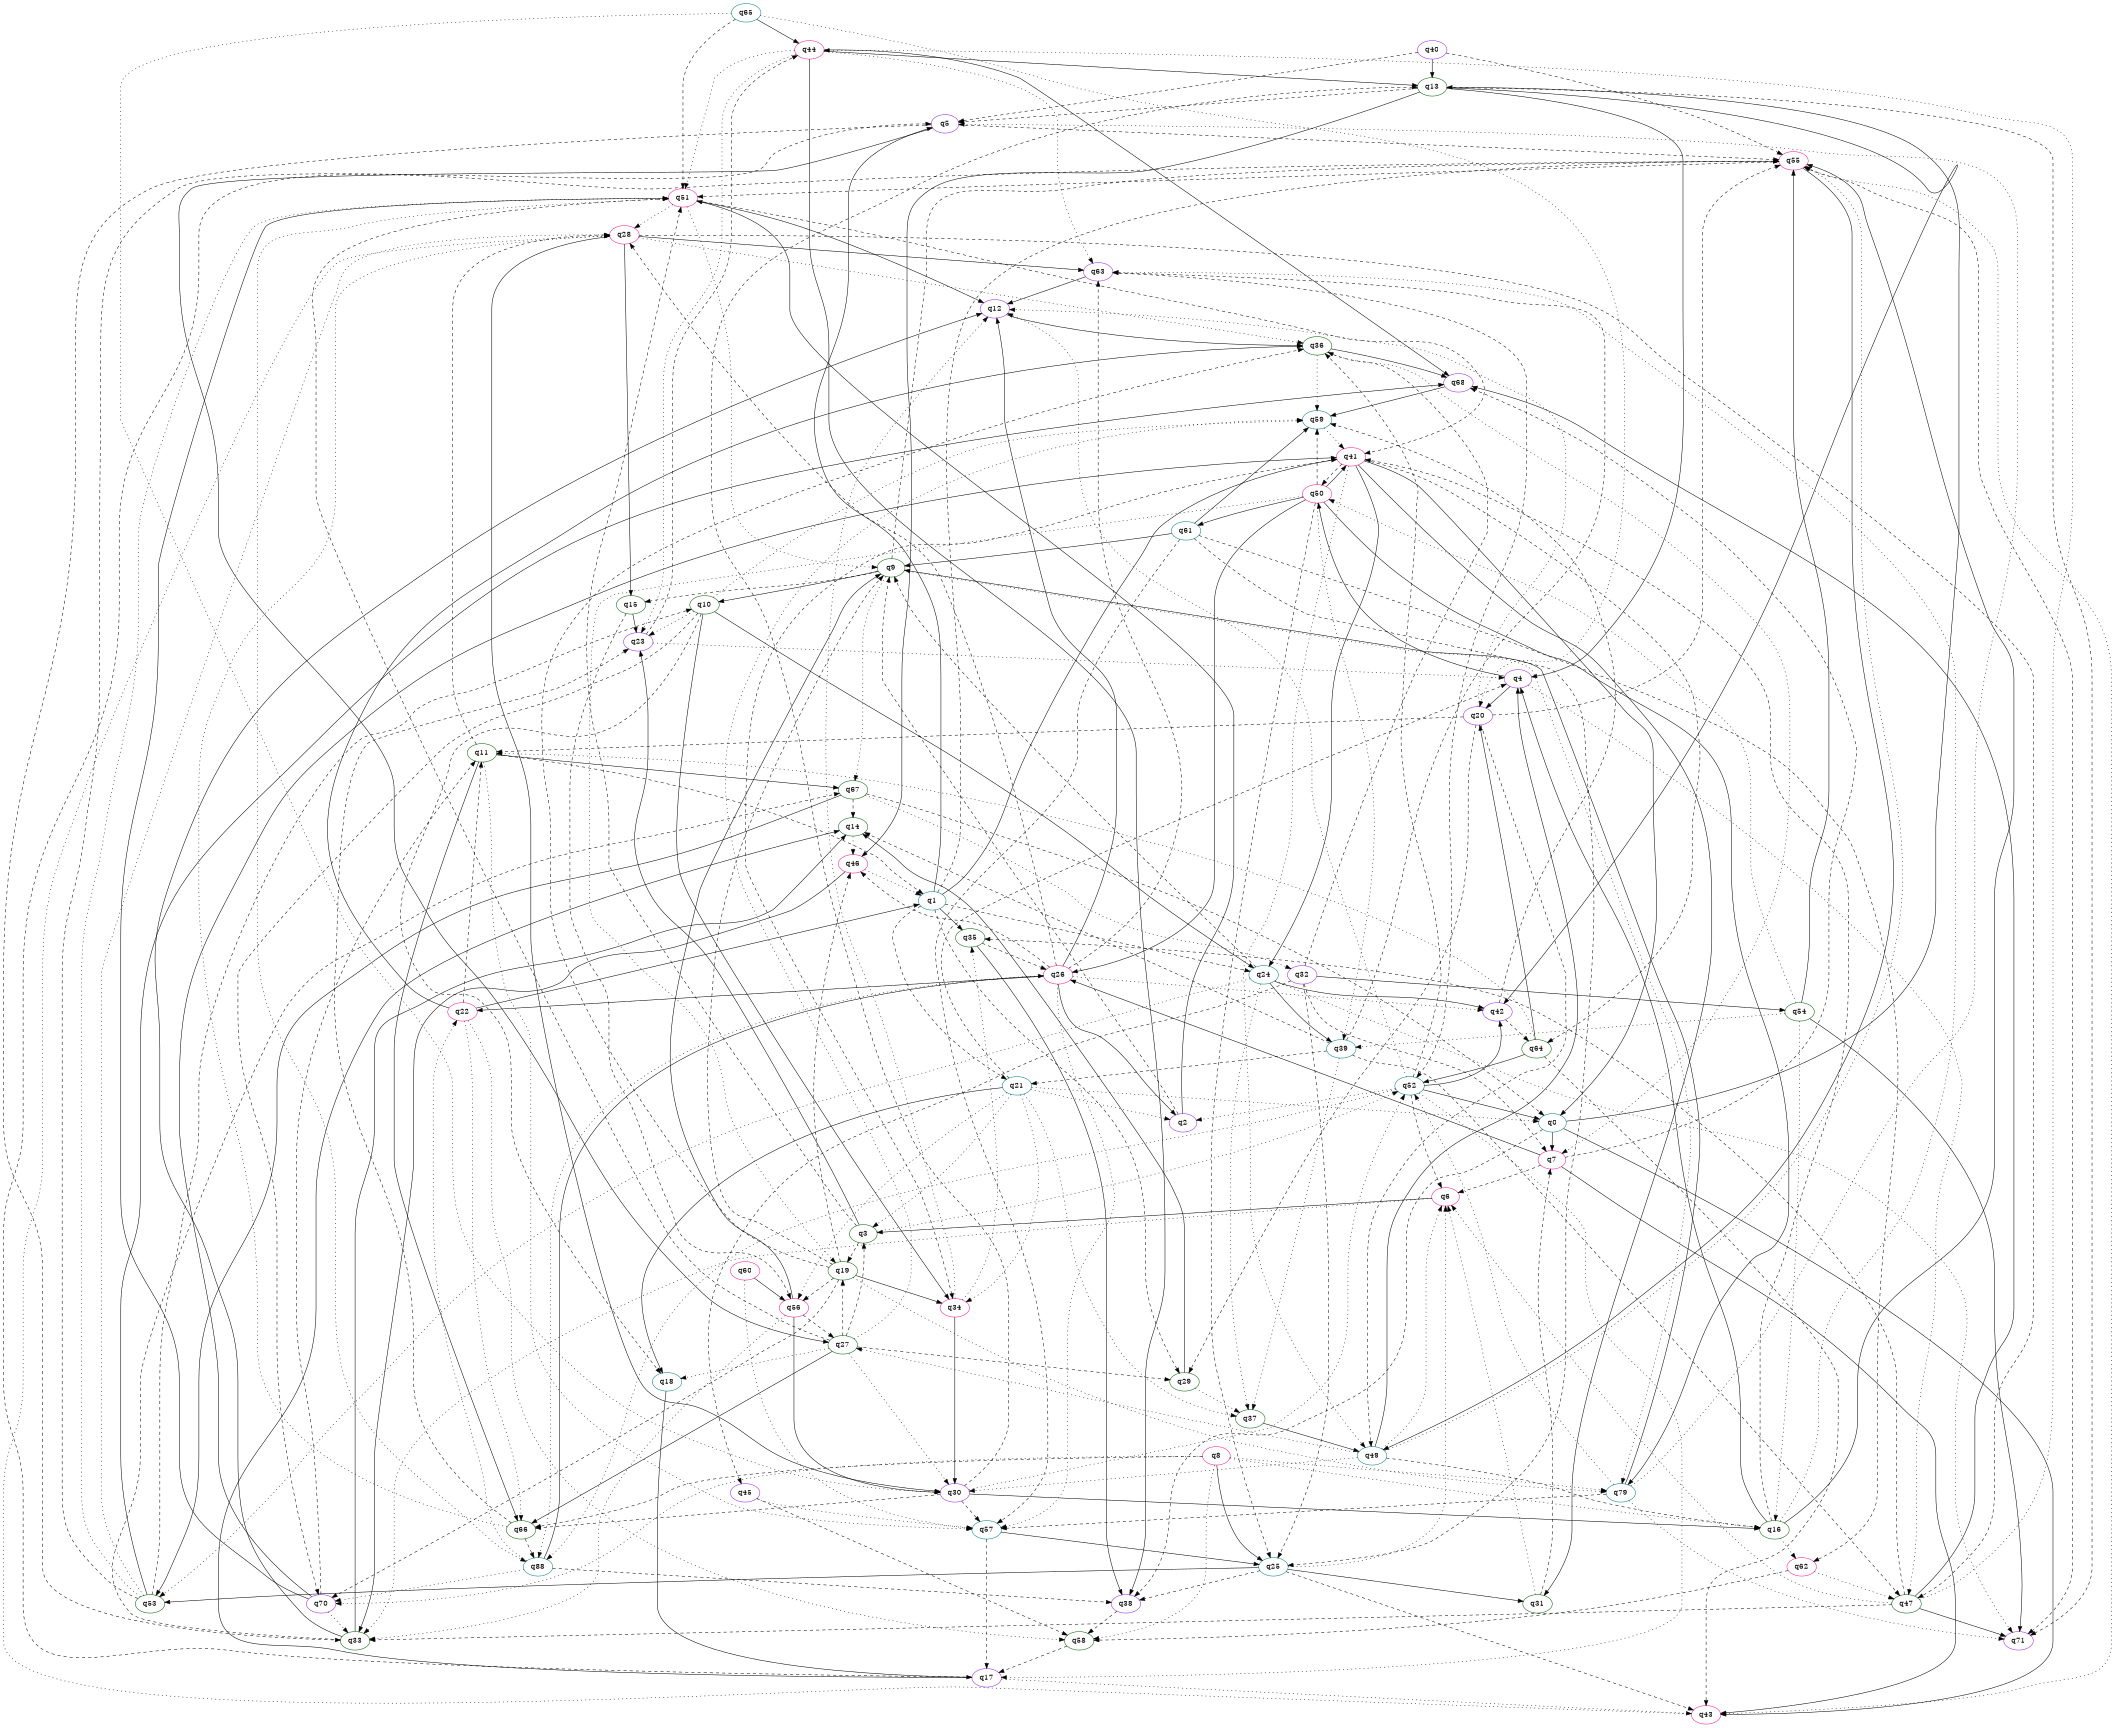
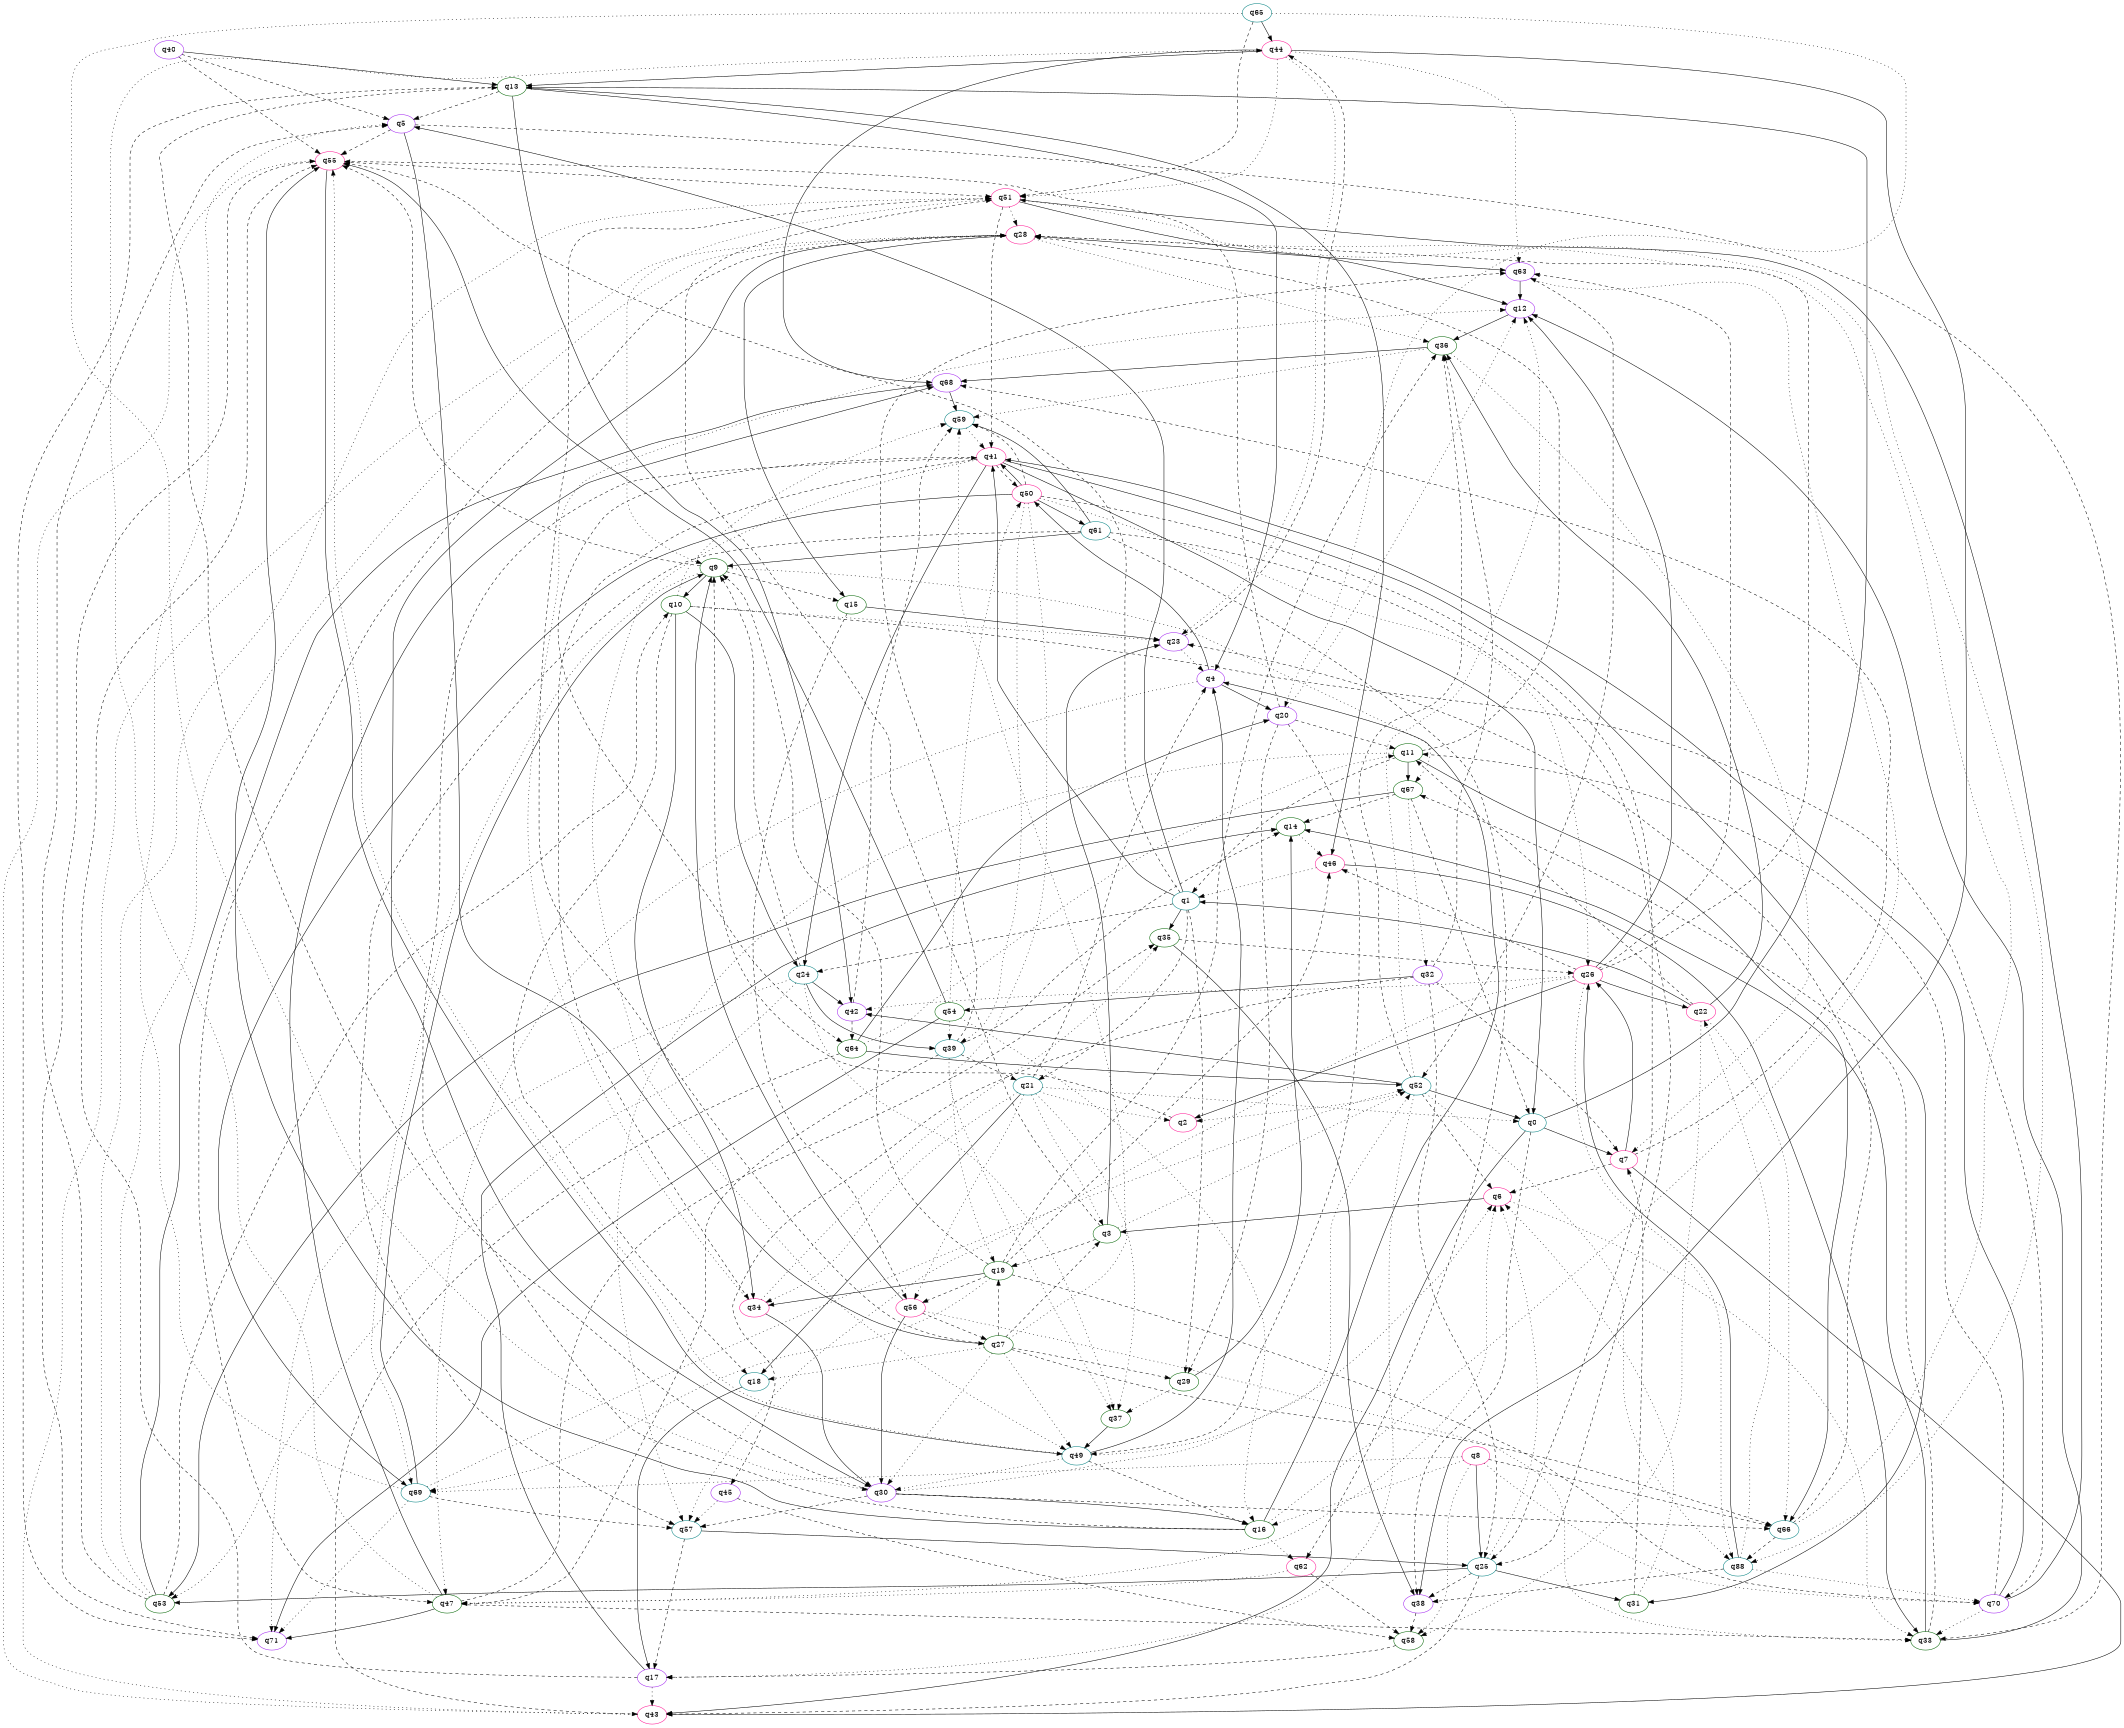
(1110, 589) -> none
(1214, 757) -> (1422, 630)
(1183, 1123) -> (1183, 1123)
(745, 1271) -> none
(1085, 1398) -> (1036, 1398)
(692, 1432) -> (1372, 1425)
(1621, 1493) -> (416, 1493)
(521, 1530) -> (1784, 1530)
